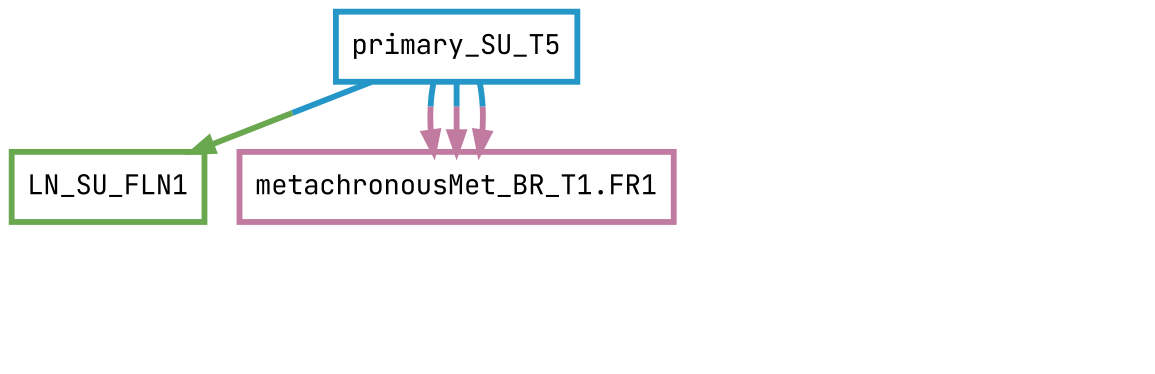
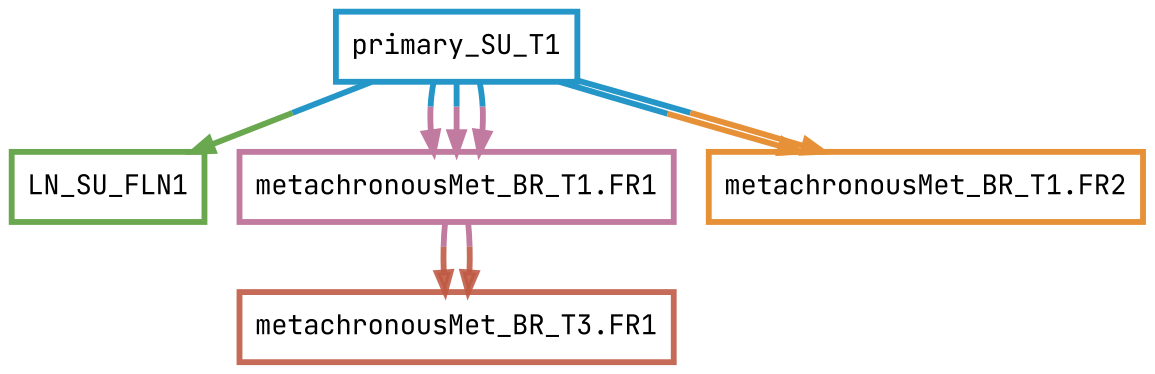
(457, 47) -> (457, 47)
none -> (926, 187)
none -> (457, 327)
